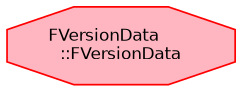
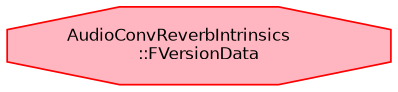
(121, 46) -> (199, 46)
